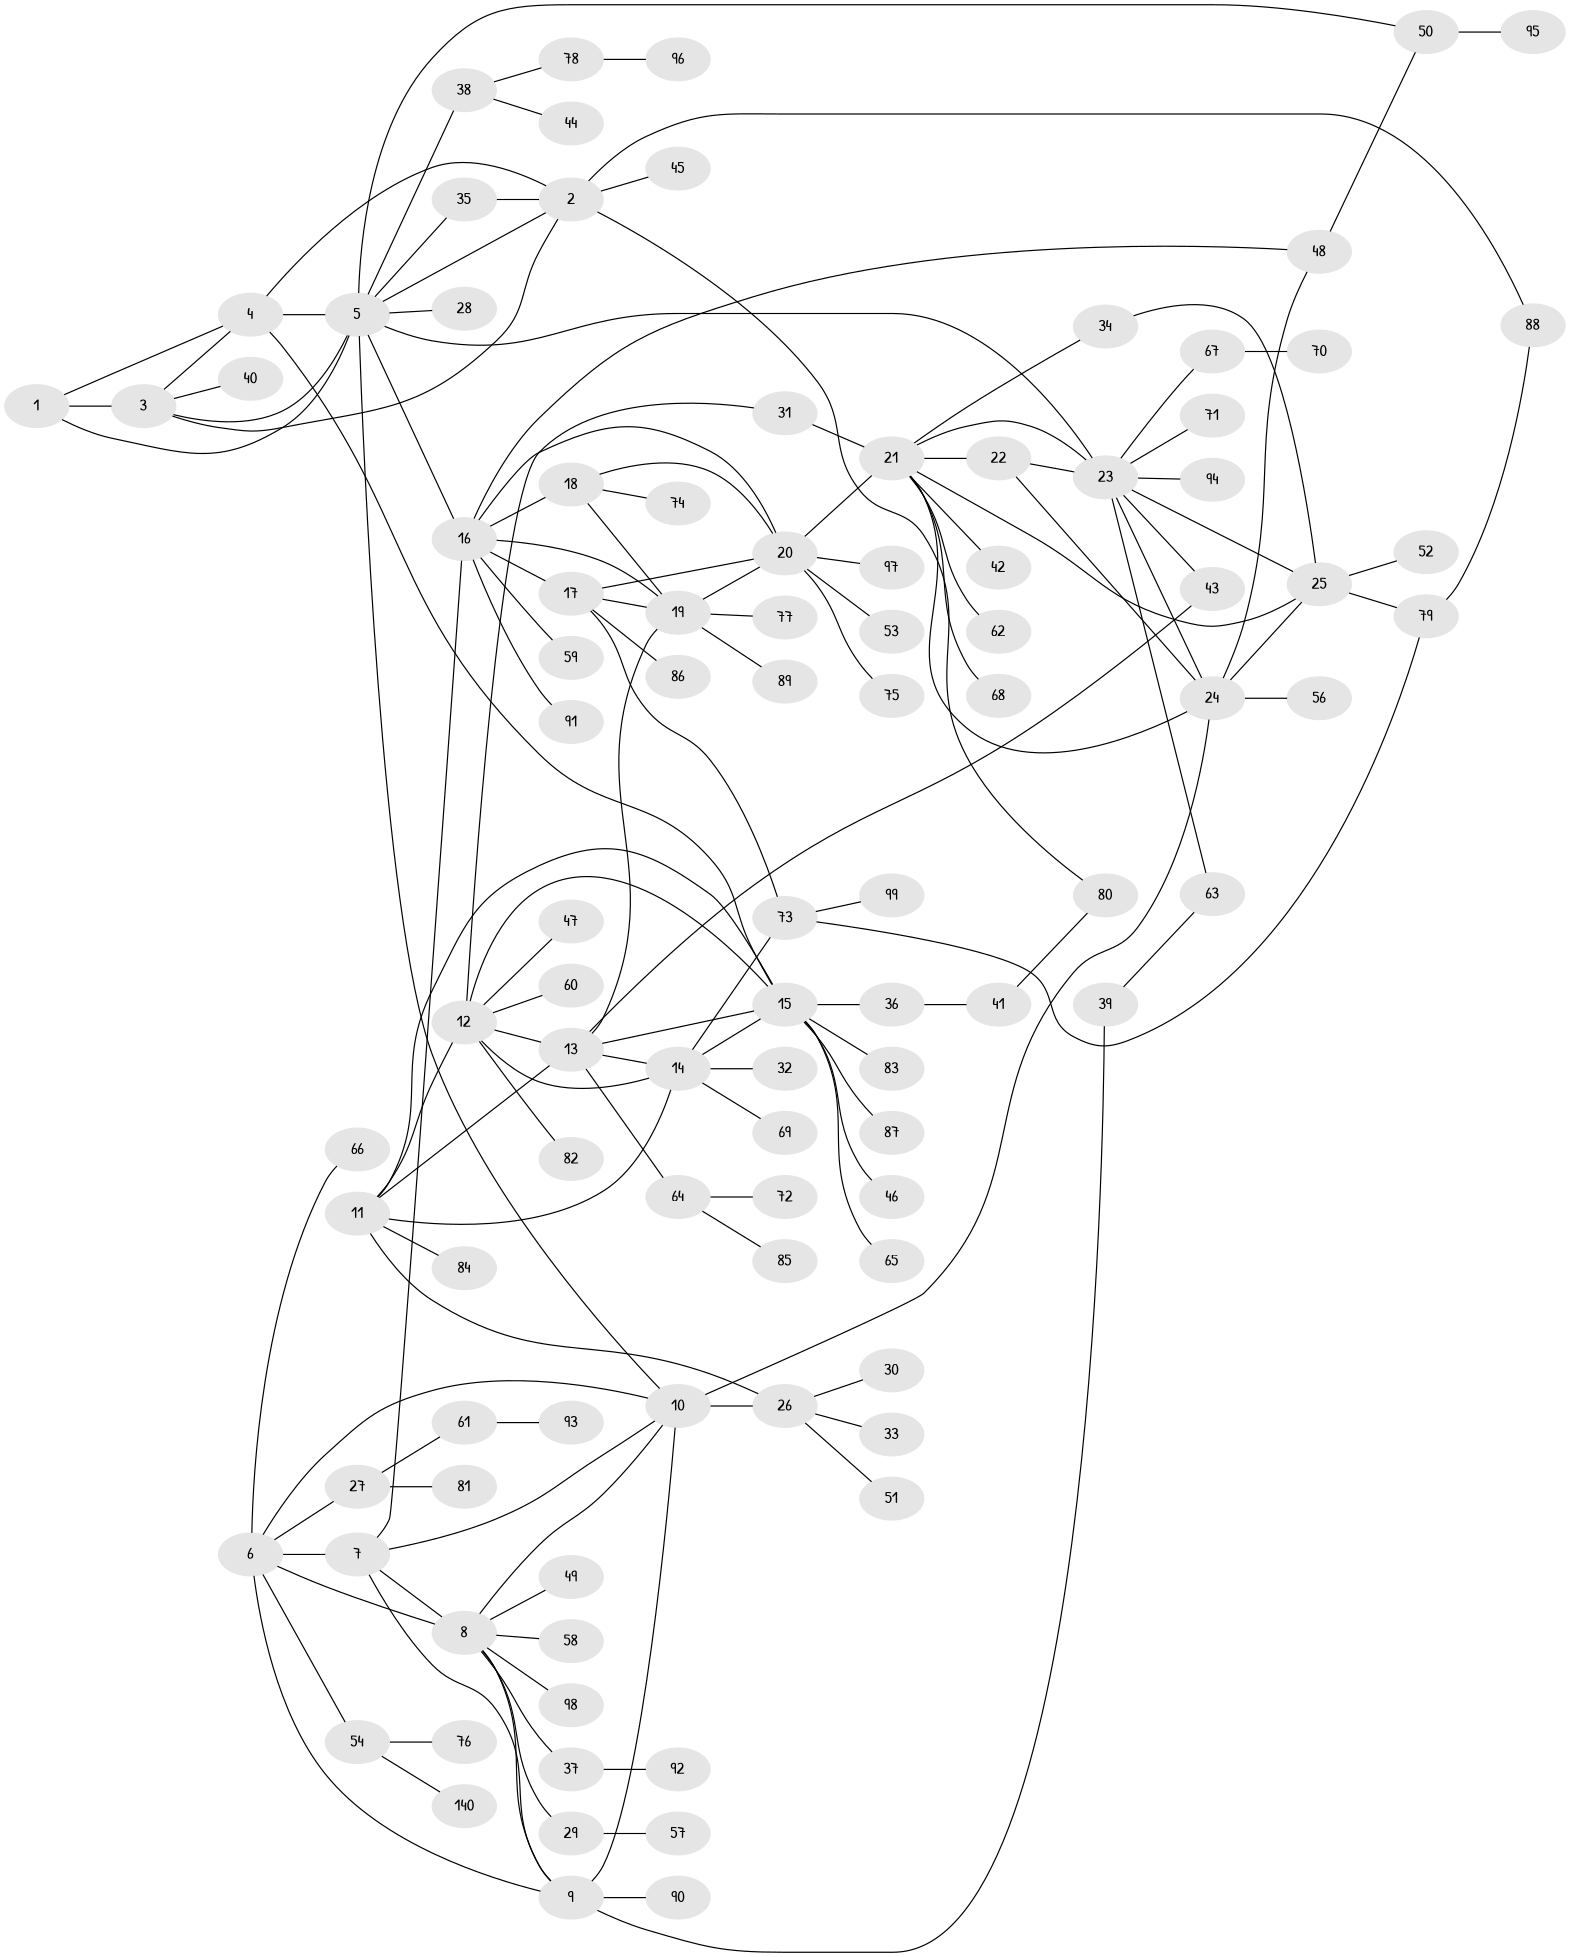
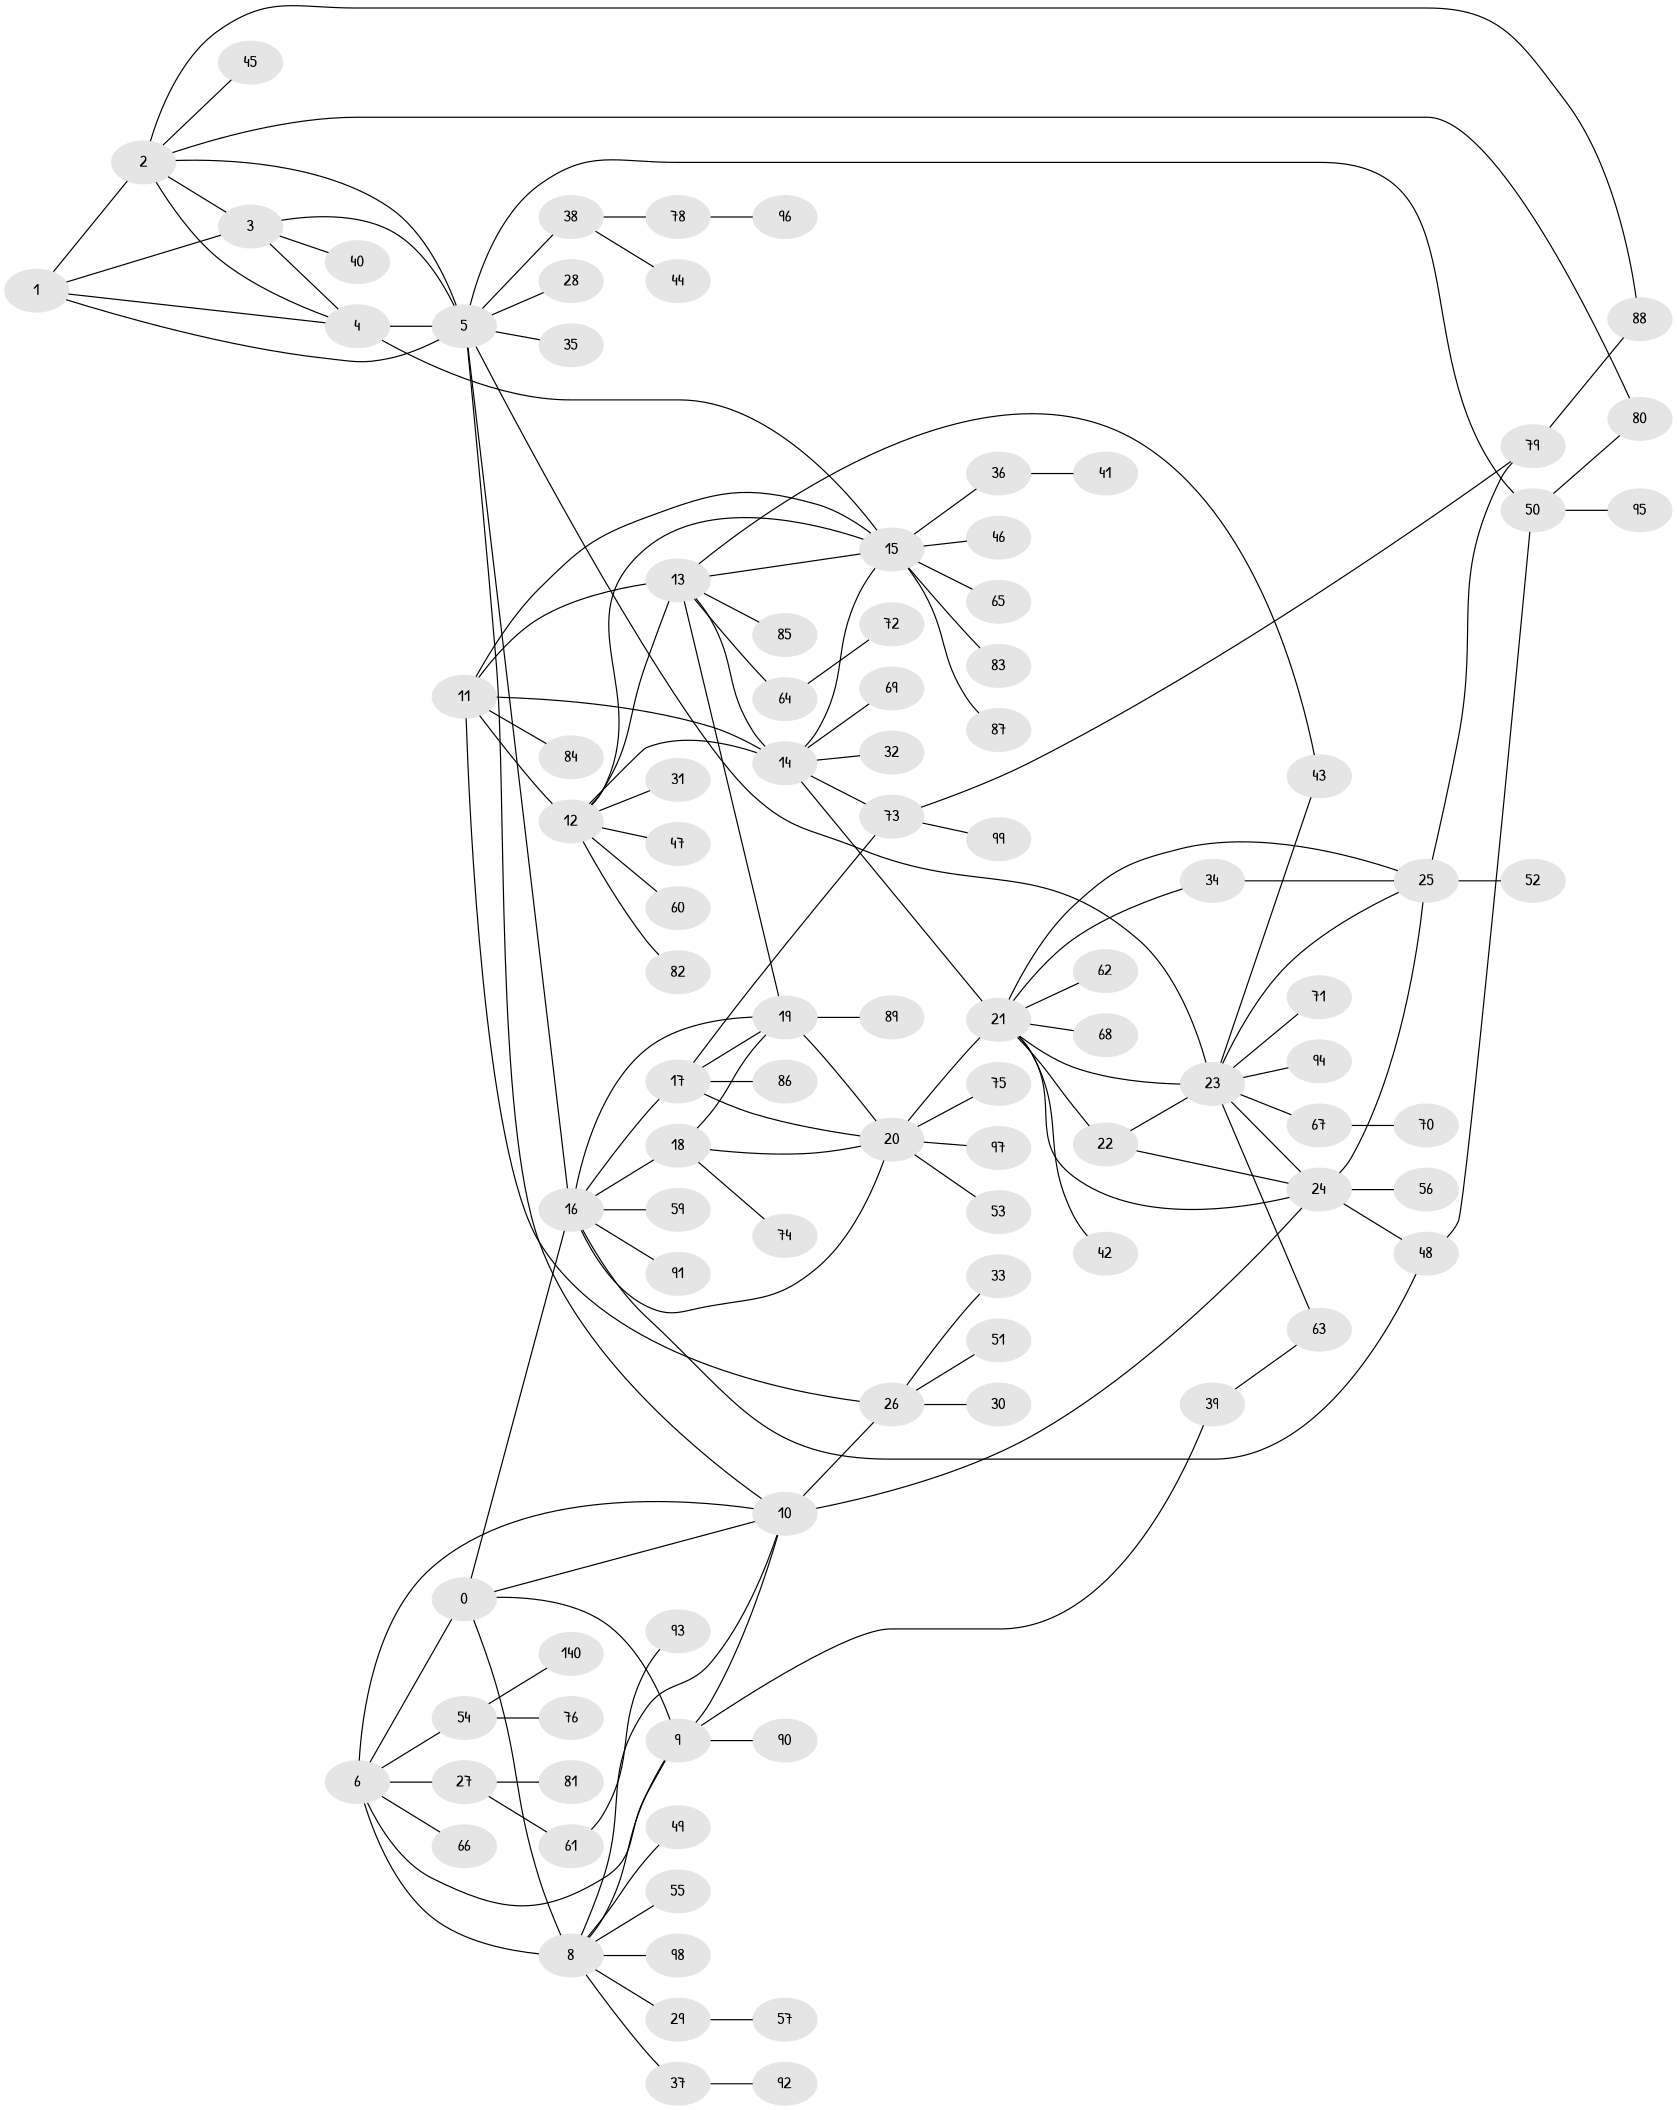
(518, 200) -> (90, 226)
(846, 439) -> (892, 891)
(785, 618) -> none
(1052, 950) -> (1587, 465)
(732, 1229) -> (732, 608)
(357, 1554) -> (464, 1599)
(571, 1641) -> (678, 1891)
